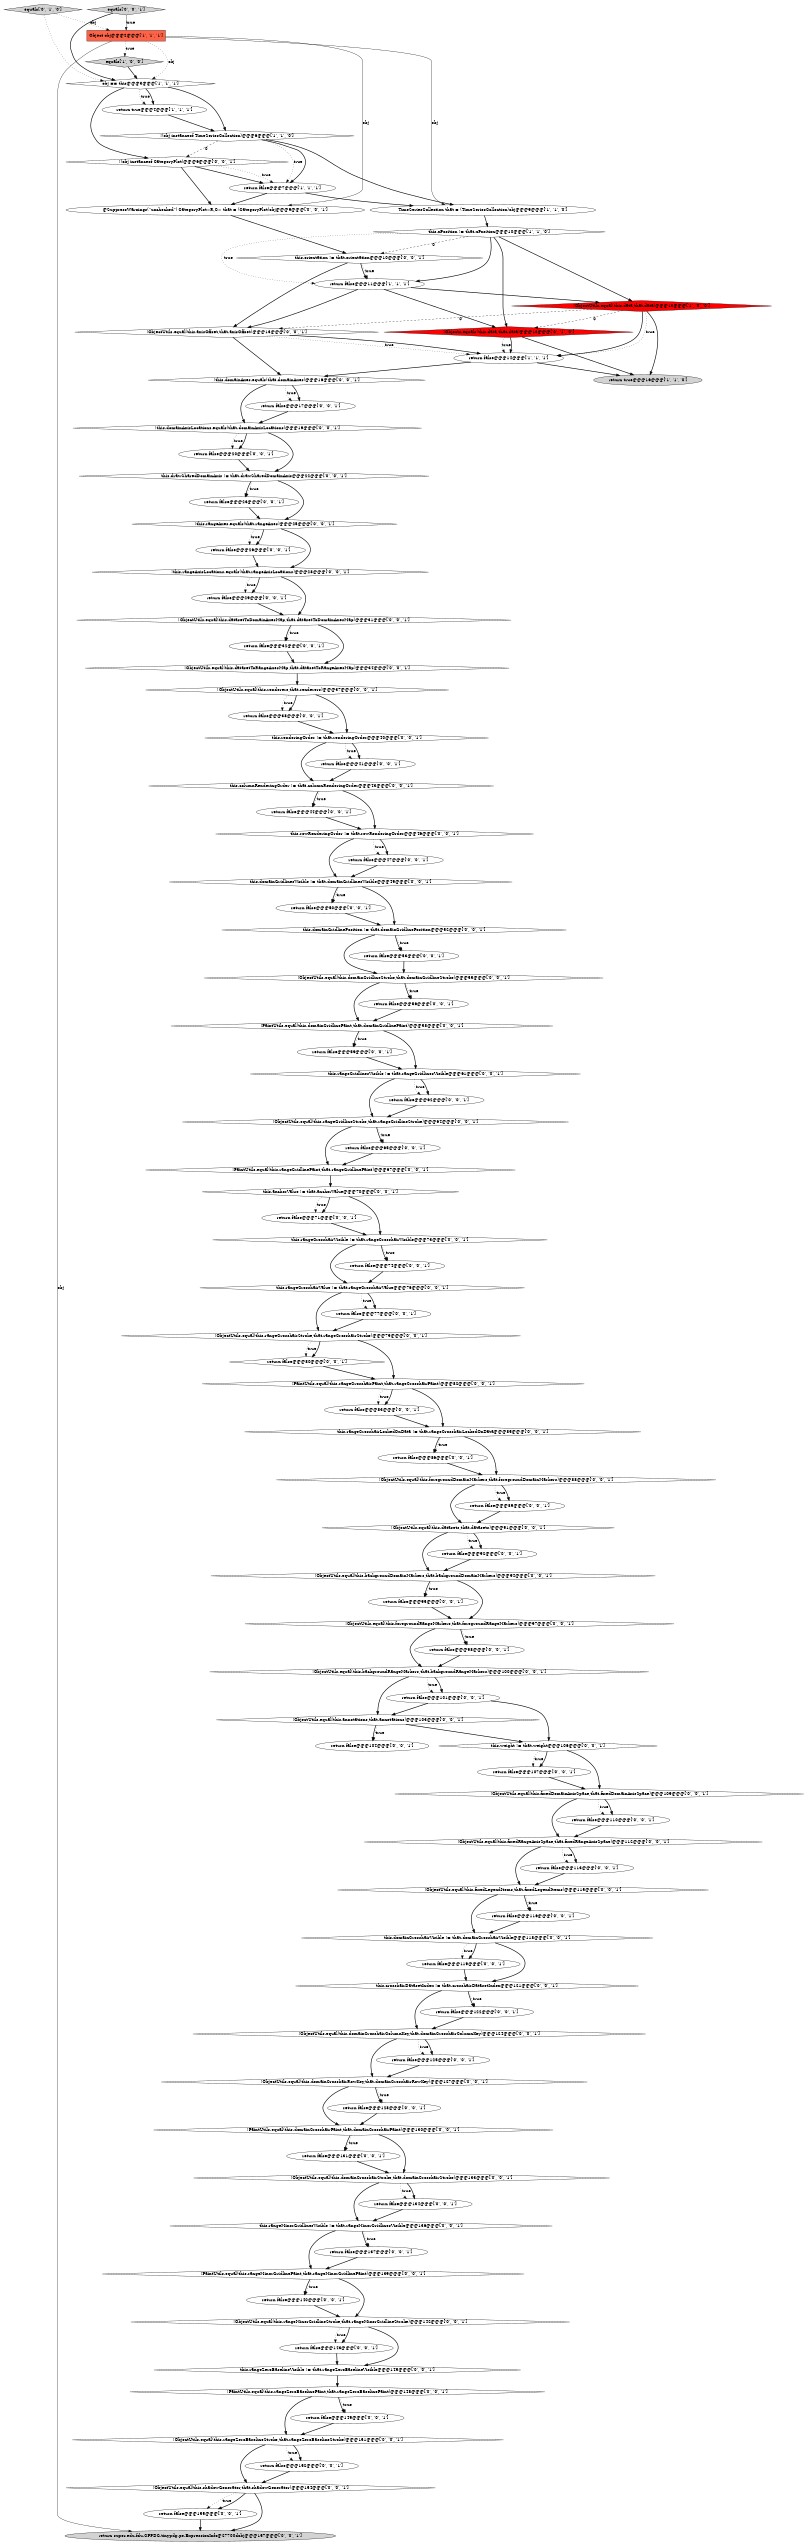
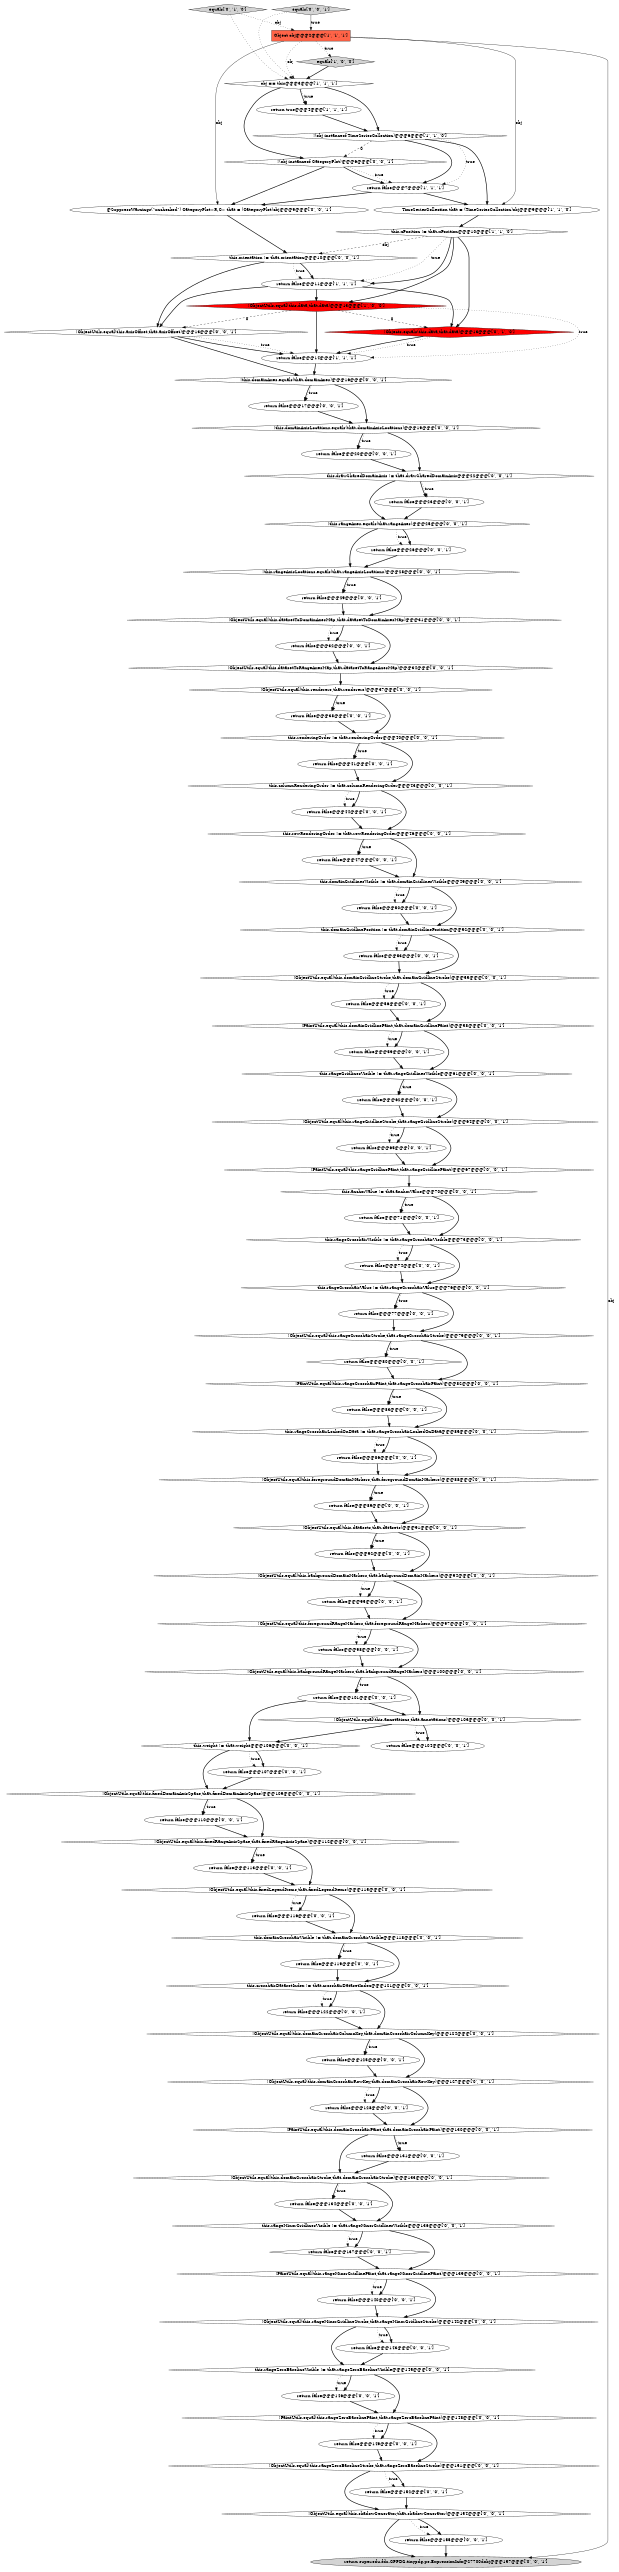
(71, 46) -> (260, 40)
(434, 245) -> (386, 245)
(648, 380) -> none
(371, 2252) -> (350, 2252)
none -> (338, 2396)
